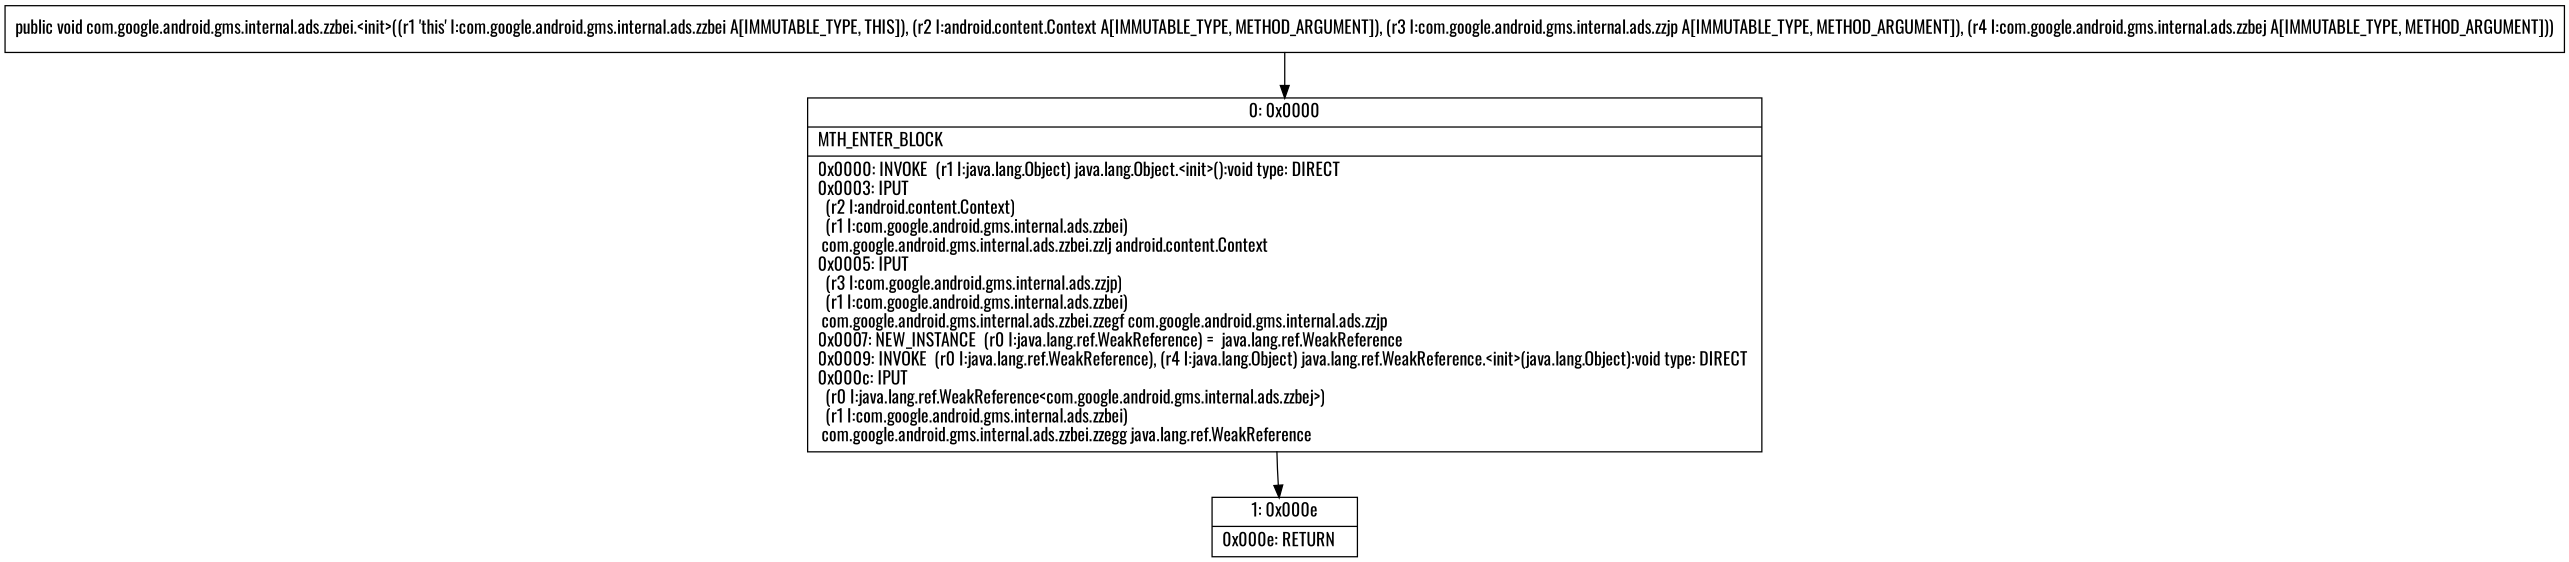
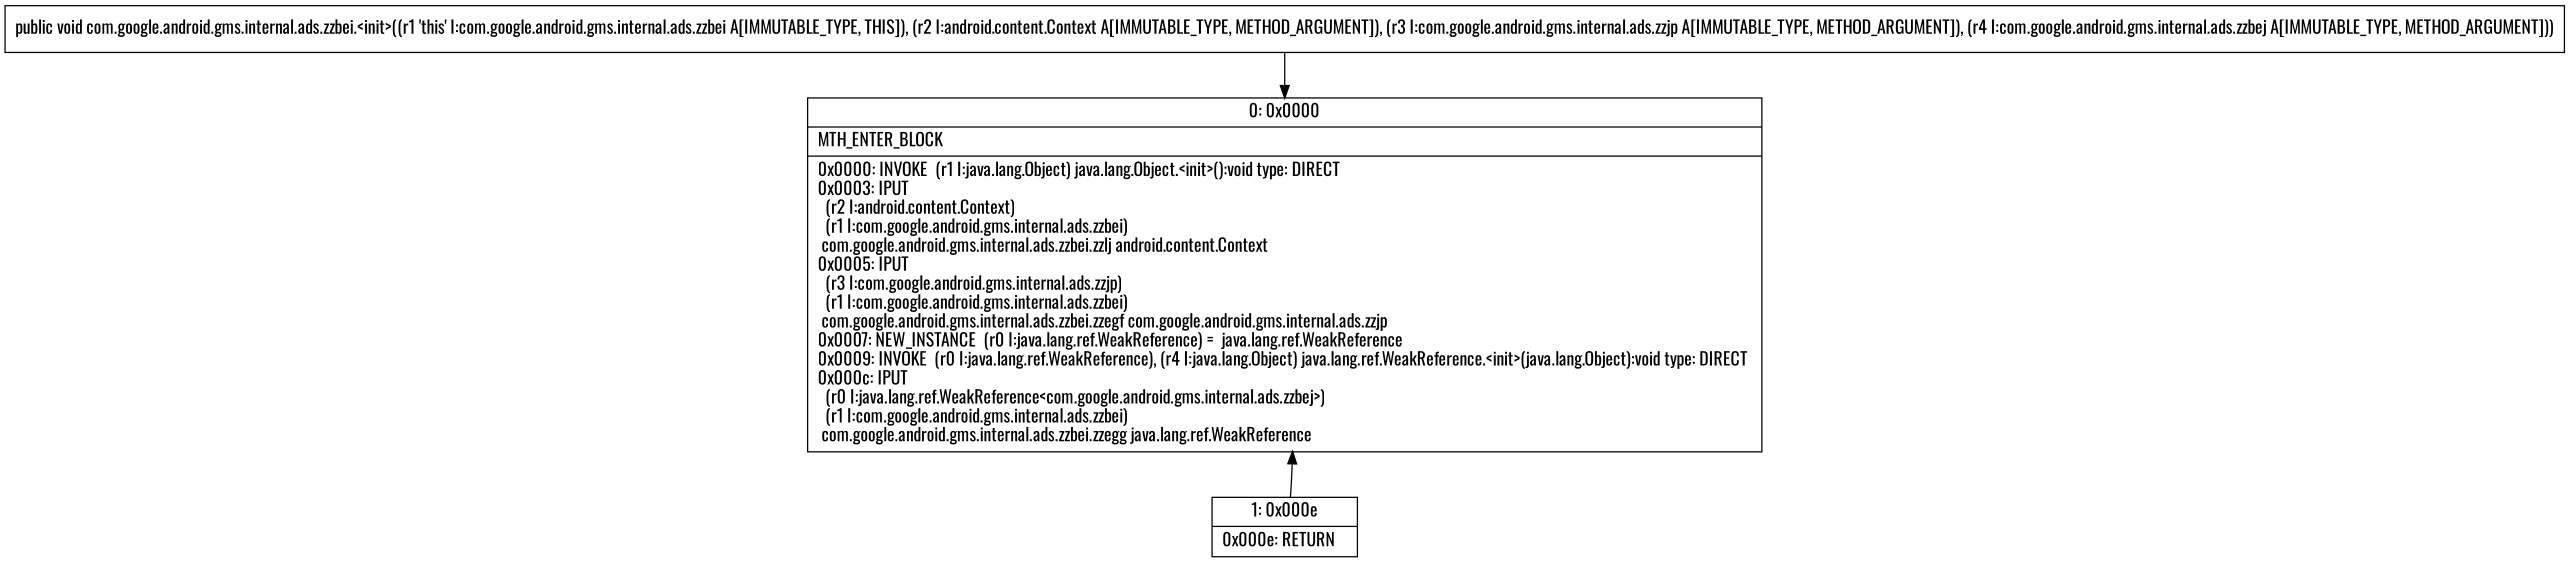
(1277, 468) -> (1291, 481)
